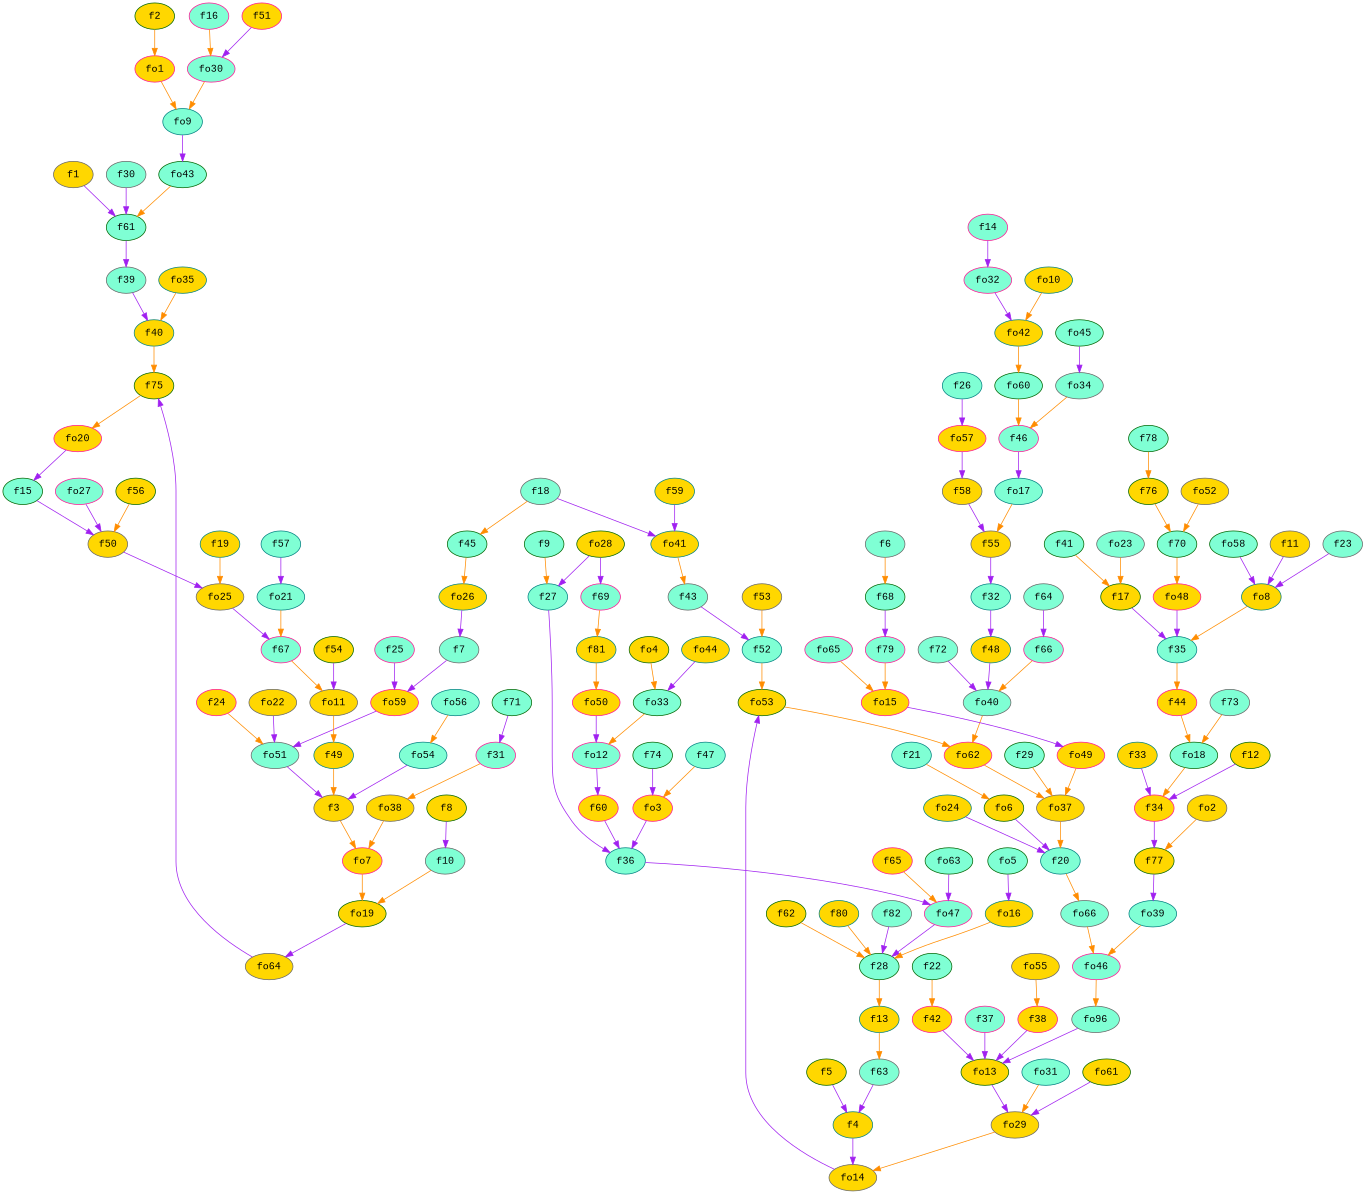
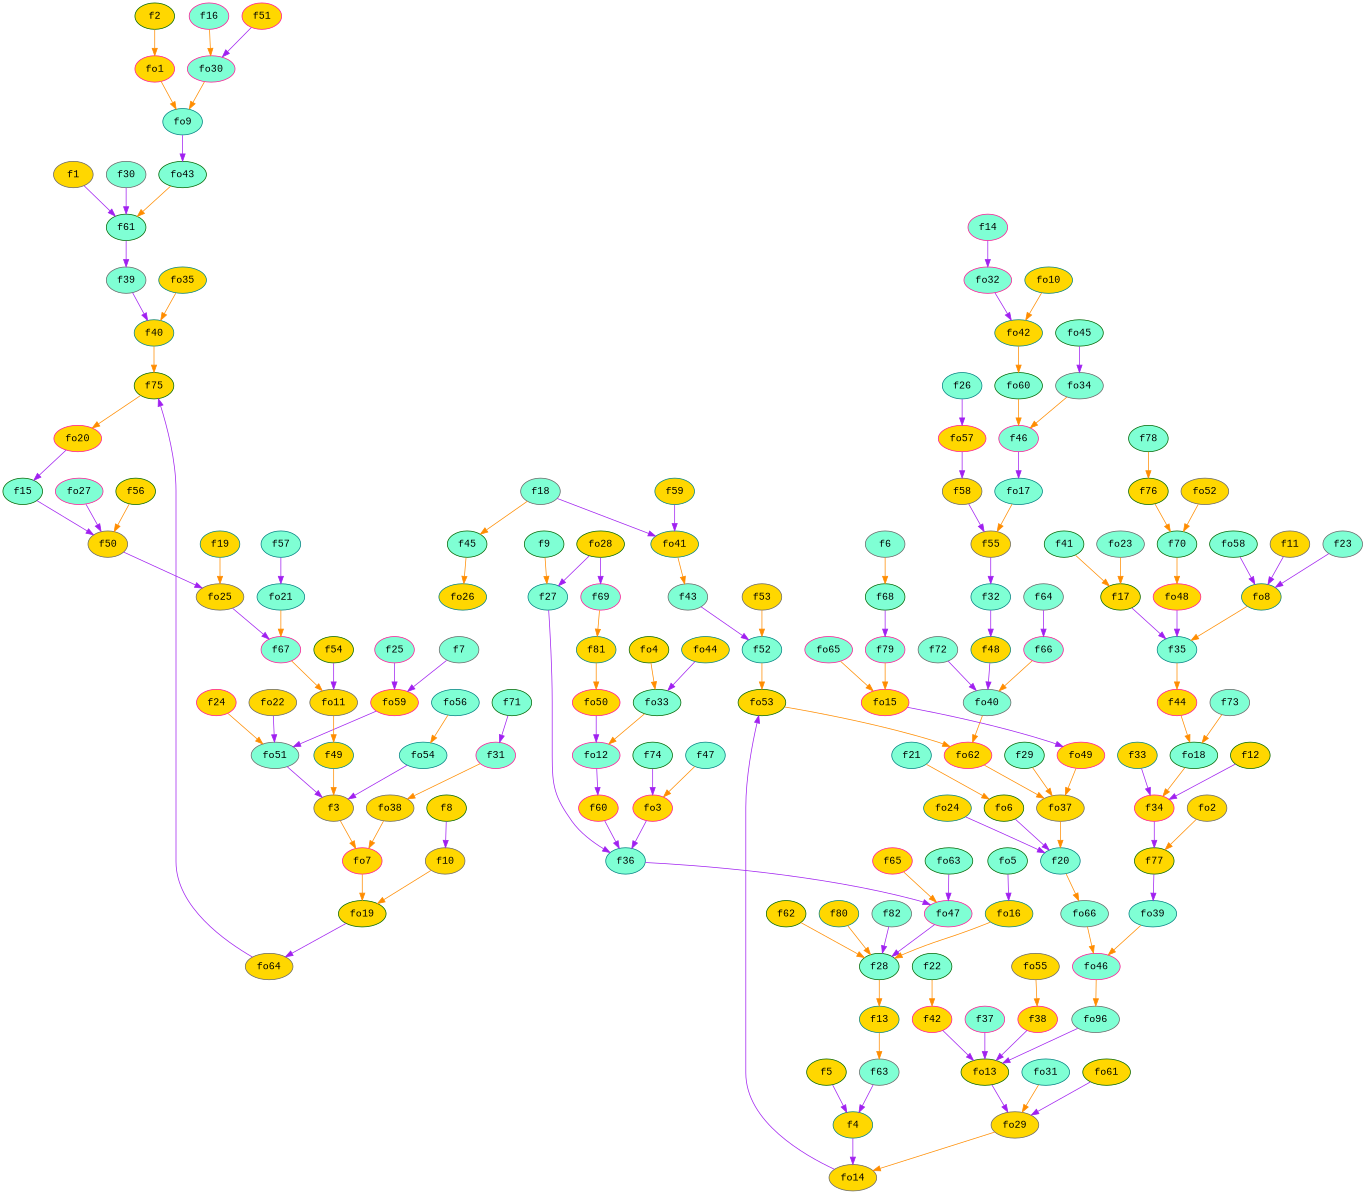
(461, 620) -> none
(445, 861) -> (445, 861)
